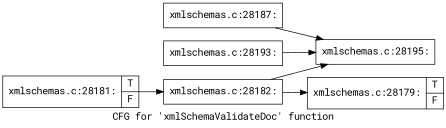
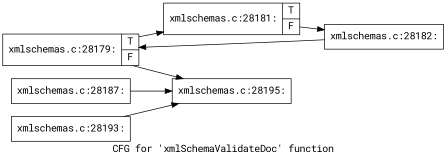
none -> (148, 35)
(296, 73) -> (154, 71)
